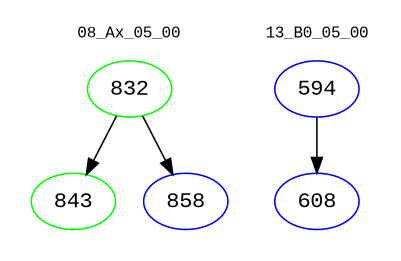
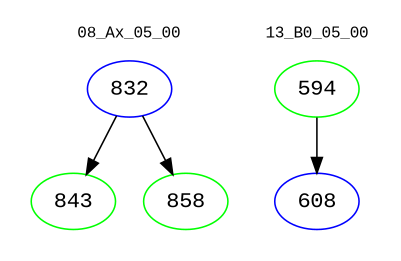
(130, 89) -> (130, 89)
(317, 89) -> (317, 89)
(186, 201) -> (186, 201)
